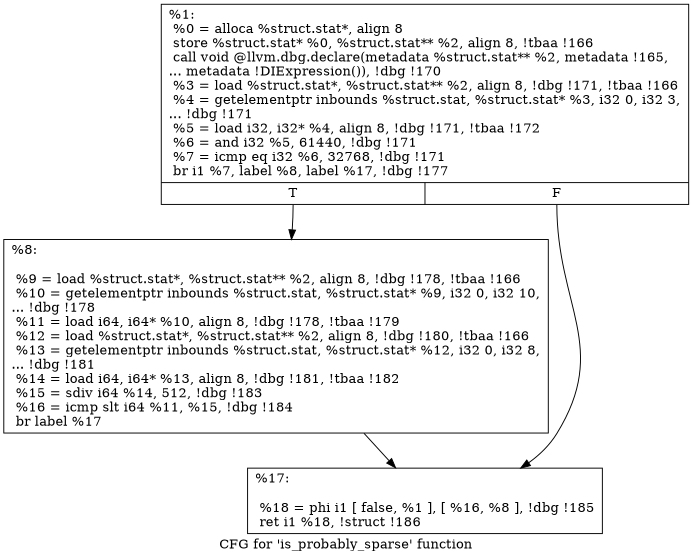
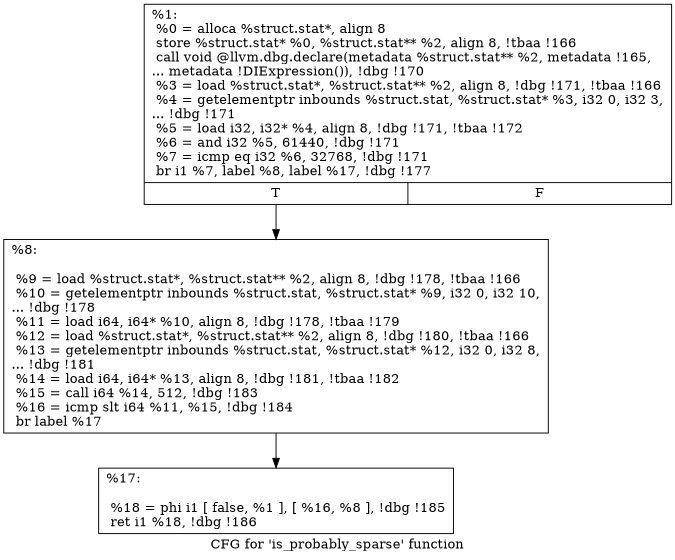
(579, 341) -> none
(137, 393) -> (135, 393)
(338, 522) -> (182, 522)
